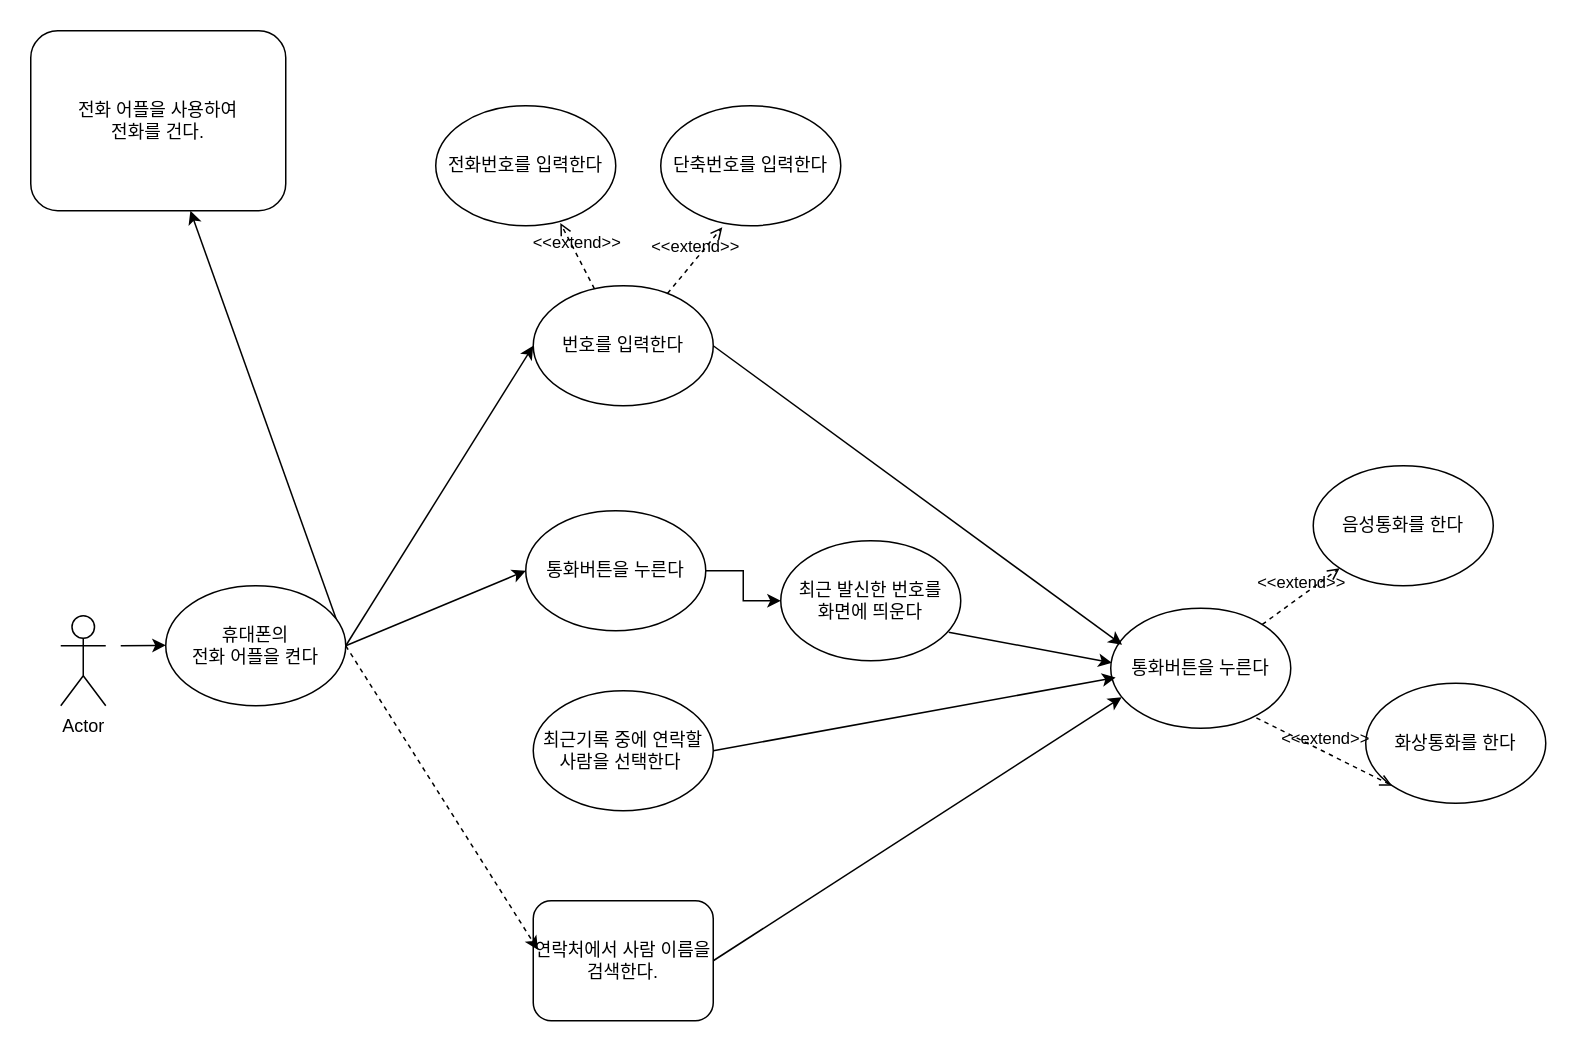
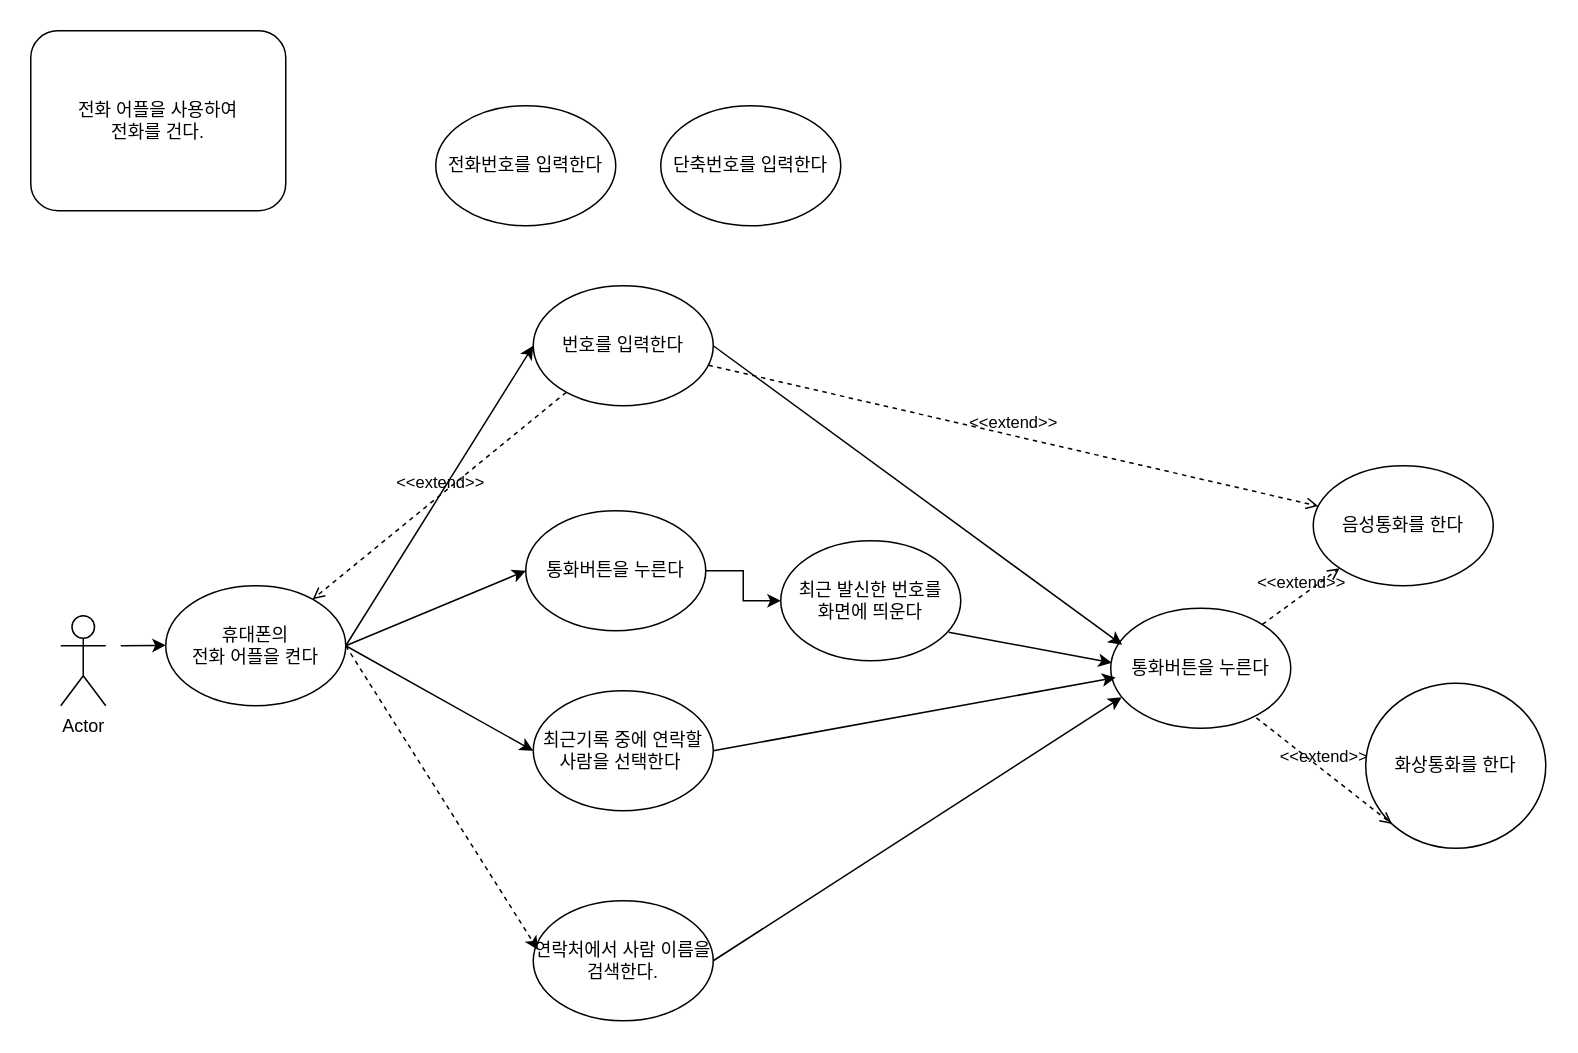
(578, 257) -> (505, 442)
(694, 262) -> (1037, 441)
(265, 420) -> (438, 697)
(1456, 743) -> (1456, 766)
(623, 961) -> (623, 961)
